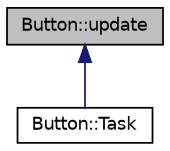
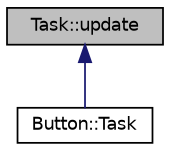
(85, 26) -> (85, 26)
